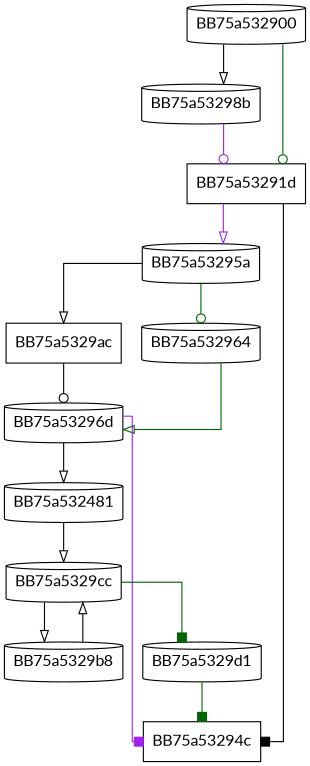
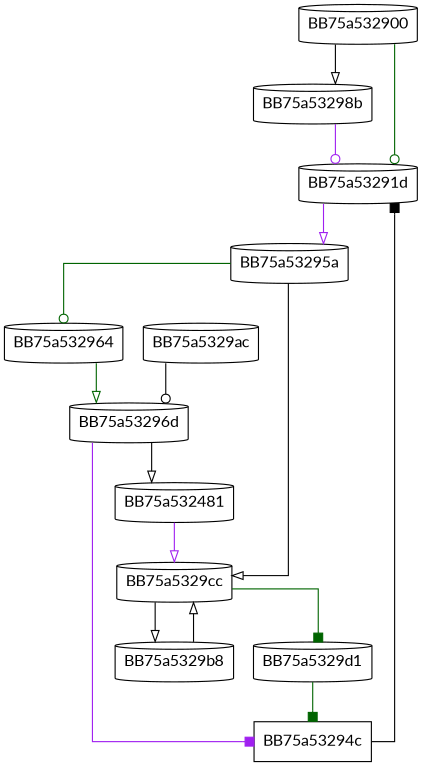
(246, 184) -> (358, 184)
(79, 263) -> (288, 452)
(64, 343) -> (201, 343)
(283, 479) -> (395, 490)
(64, 537) -> (174, 537)
